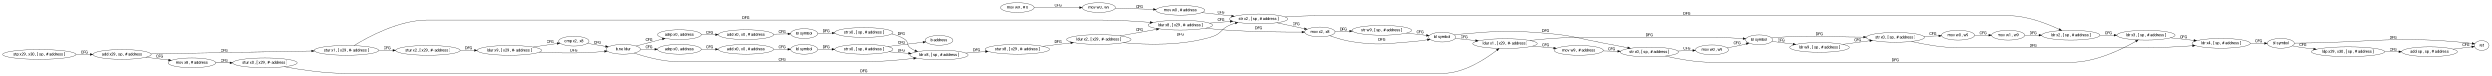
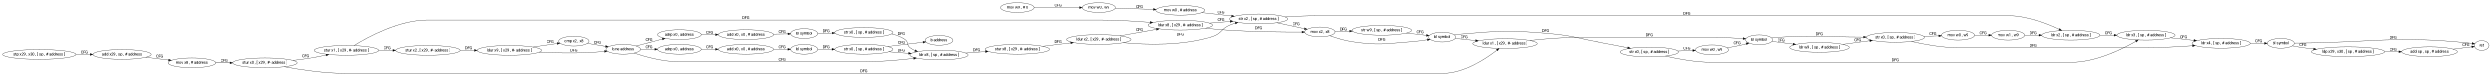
(623, 49) -> (623, 49)
(1579, 50) -> none
(231, 52) -> (310, 58)
